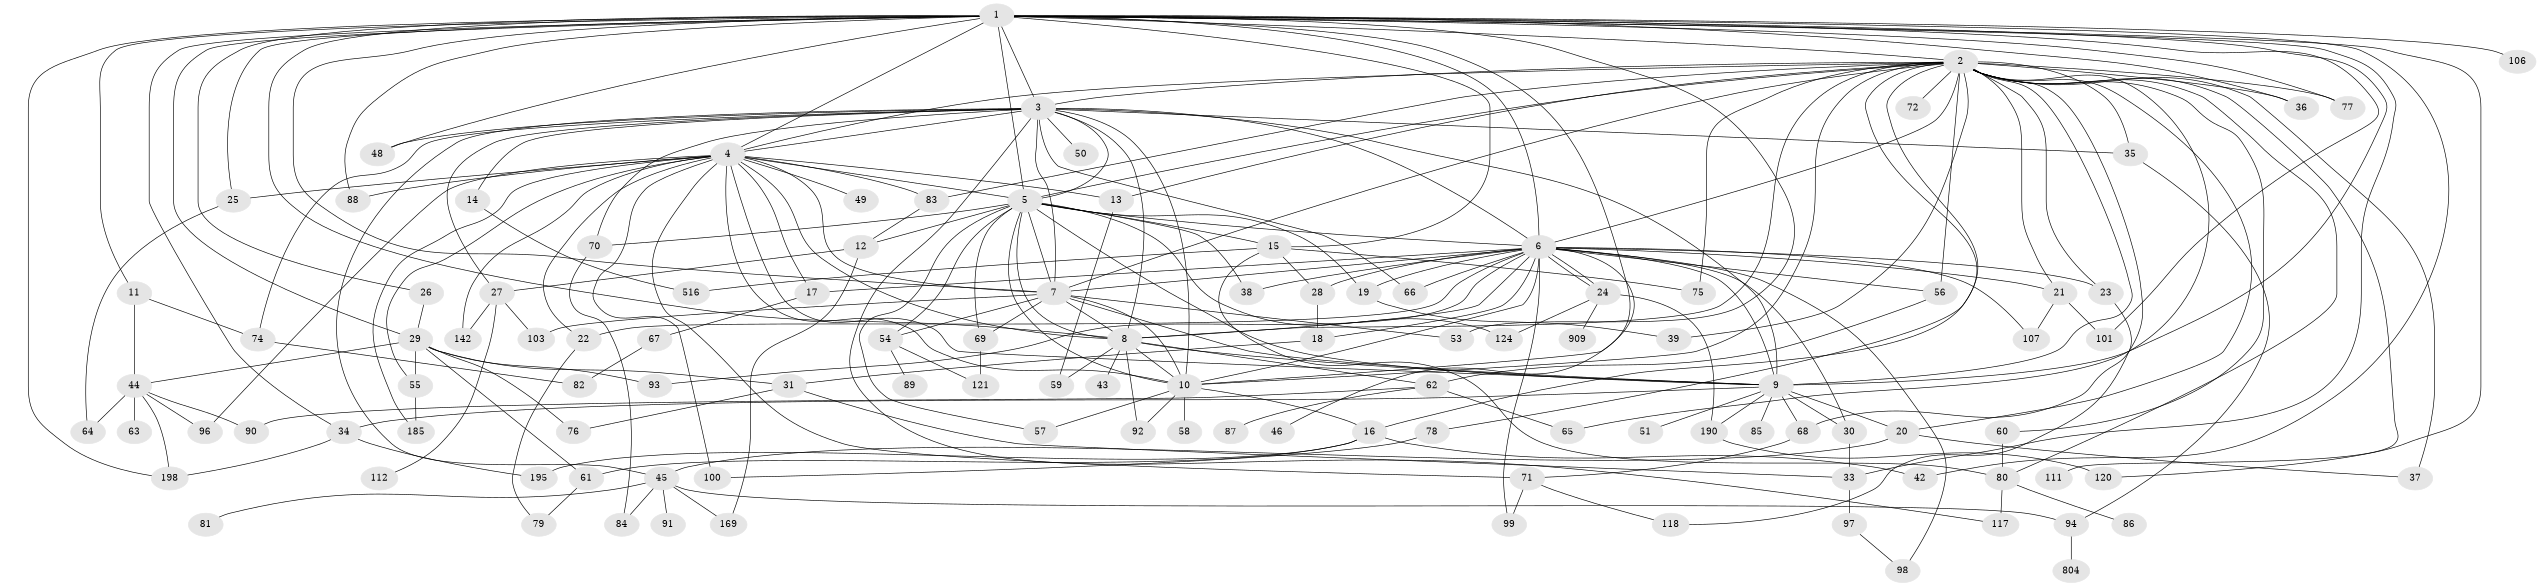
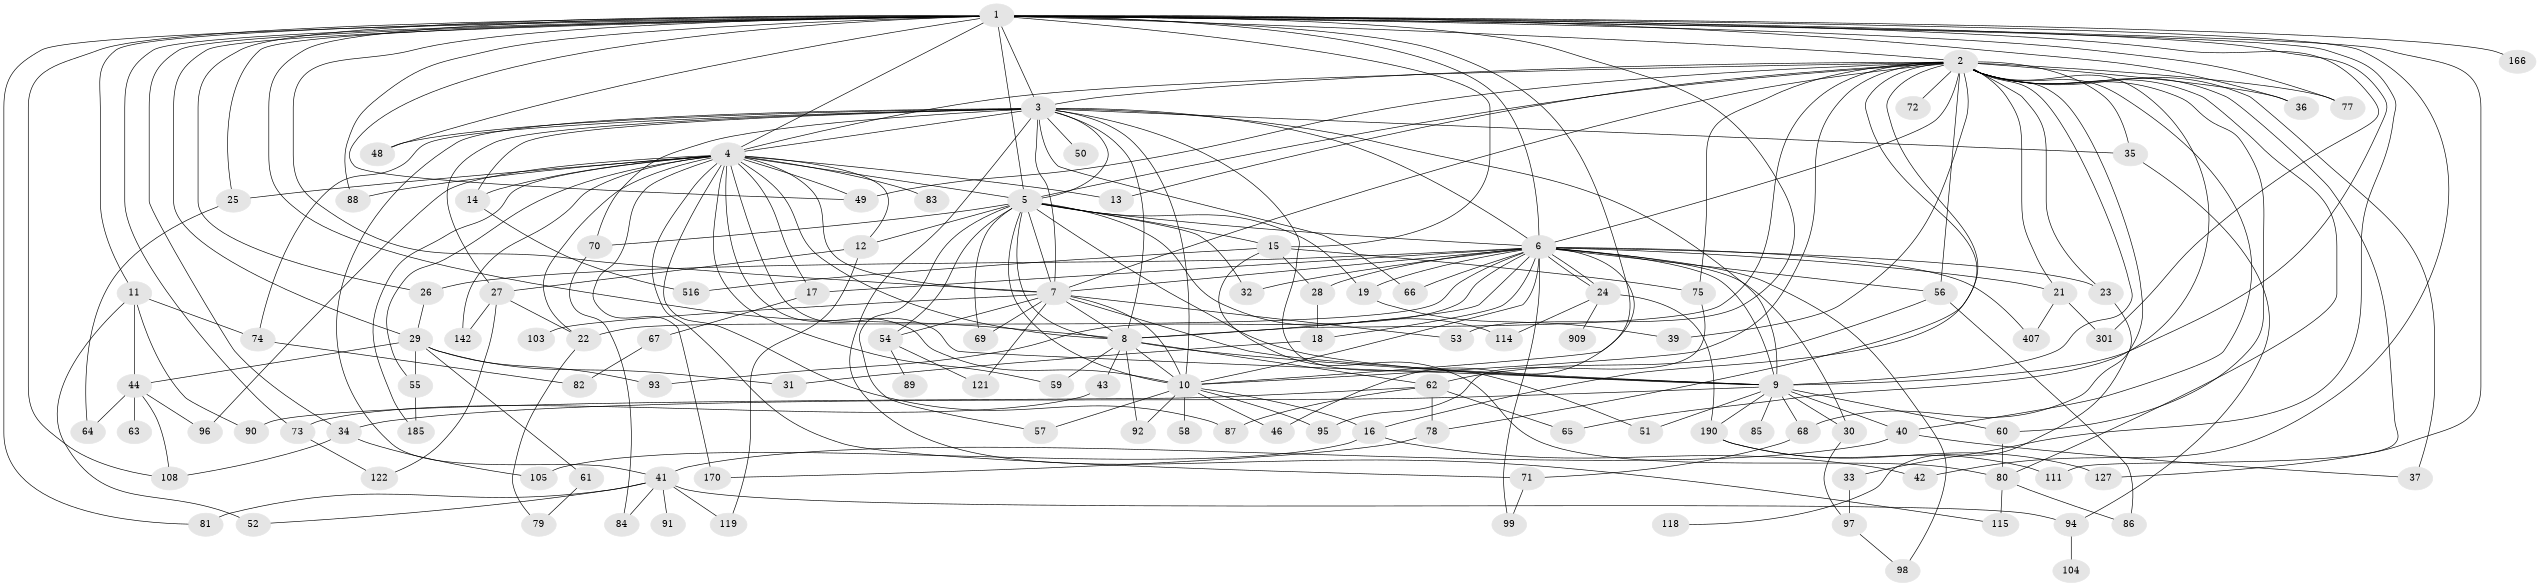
none -> (120, 40)
(2518, 62) -> (2518, 62)
(1442, 101) -> (1407, 105)
none -> (407, 104)
none -> (598, 169)
(896, 224) -> (884, 189)
none -> (927, 263)
(1089, 285) -> (816, 337)
(1247, 293) -> (1247, 293)
none -> (1285, 309)
(517, 316) -> (541, 316)
(1504, 340) -> (1504, 340)
(2031, 340) -> (2031, 340)
(2105, 340) -> (2105, 340)
(981, 362) -> (1017, 339)
none -> (840, 383)
none -> (2058, 399)
none -> (1880, 407)
(193, 408) -> (173, 383)
none -> (1231, 409)
none -> (1432, 411)
none -> (298, 432)
(574, 432) -> none
none -> (1323, 432)
(1902, 432) -> (1902, 432)
(1849, 454) -> (1824, 478)
none -> (1881, 456)
(1315, 457) -> none
(961, 462) -> none
(170, 478) -> (170, 478)
(379, 478) -> (379, 478)
(539, 478) -> (539, 478)
(662, 478) -> (662, 478)
(713, 478) -> (713, 478)
(2103, 478) -> (2103, 478)
(1589, 501) -> none
none -> (253, 525)
(729, 525) -> (729, 525)
(2001, 525) -> (2001, 525)
(2071, 571) -> (2071, 571)
